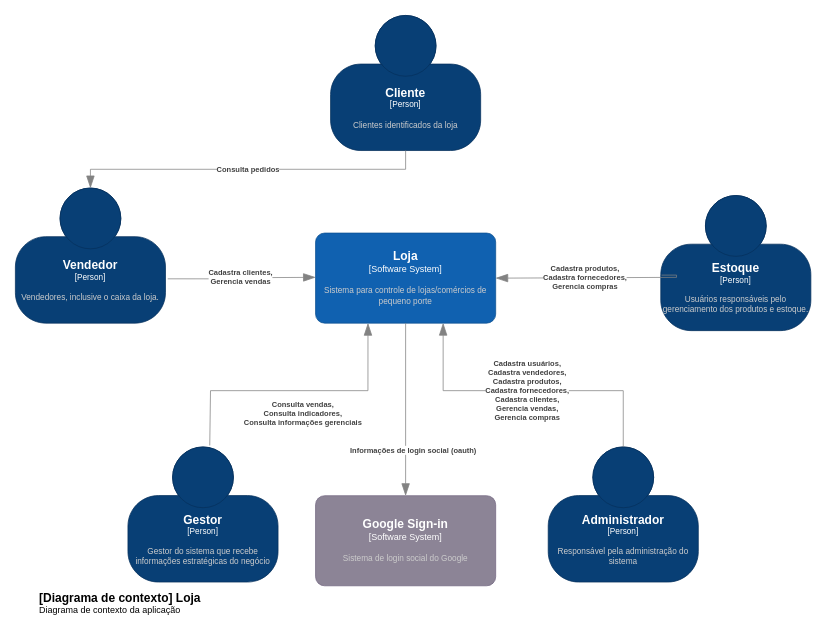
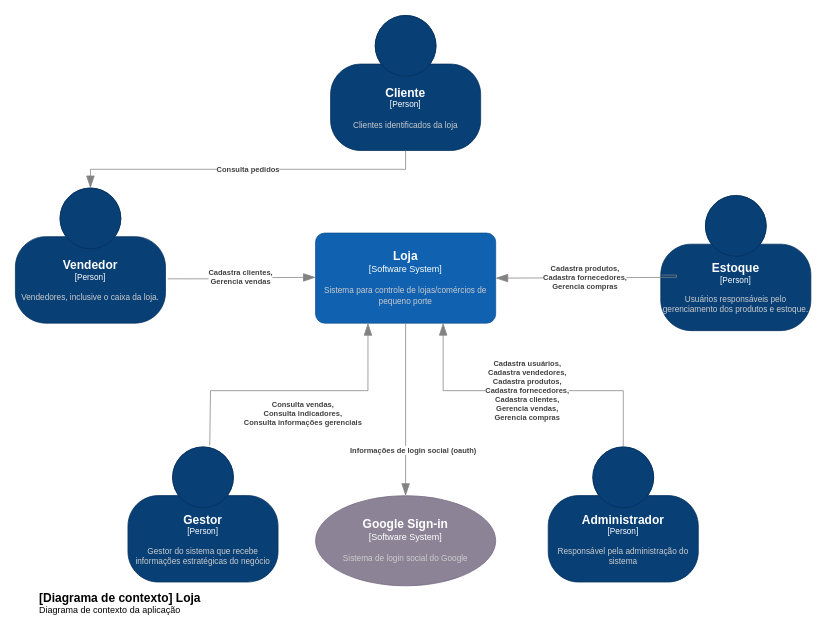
(405, 540) -> (405, 540)
